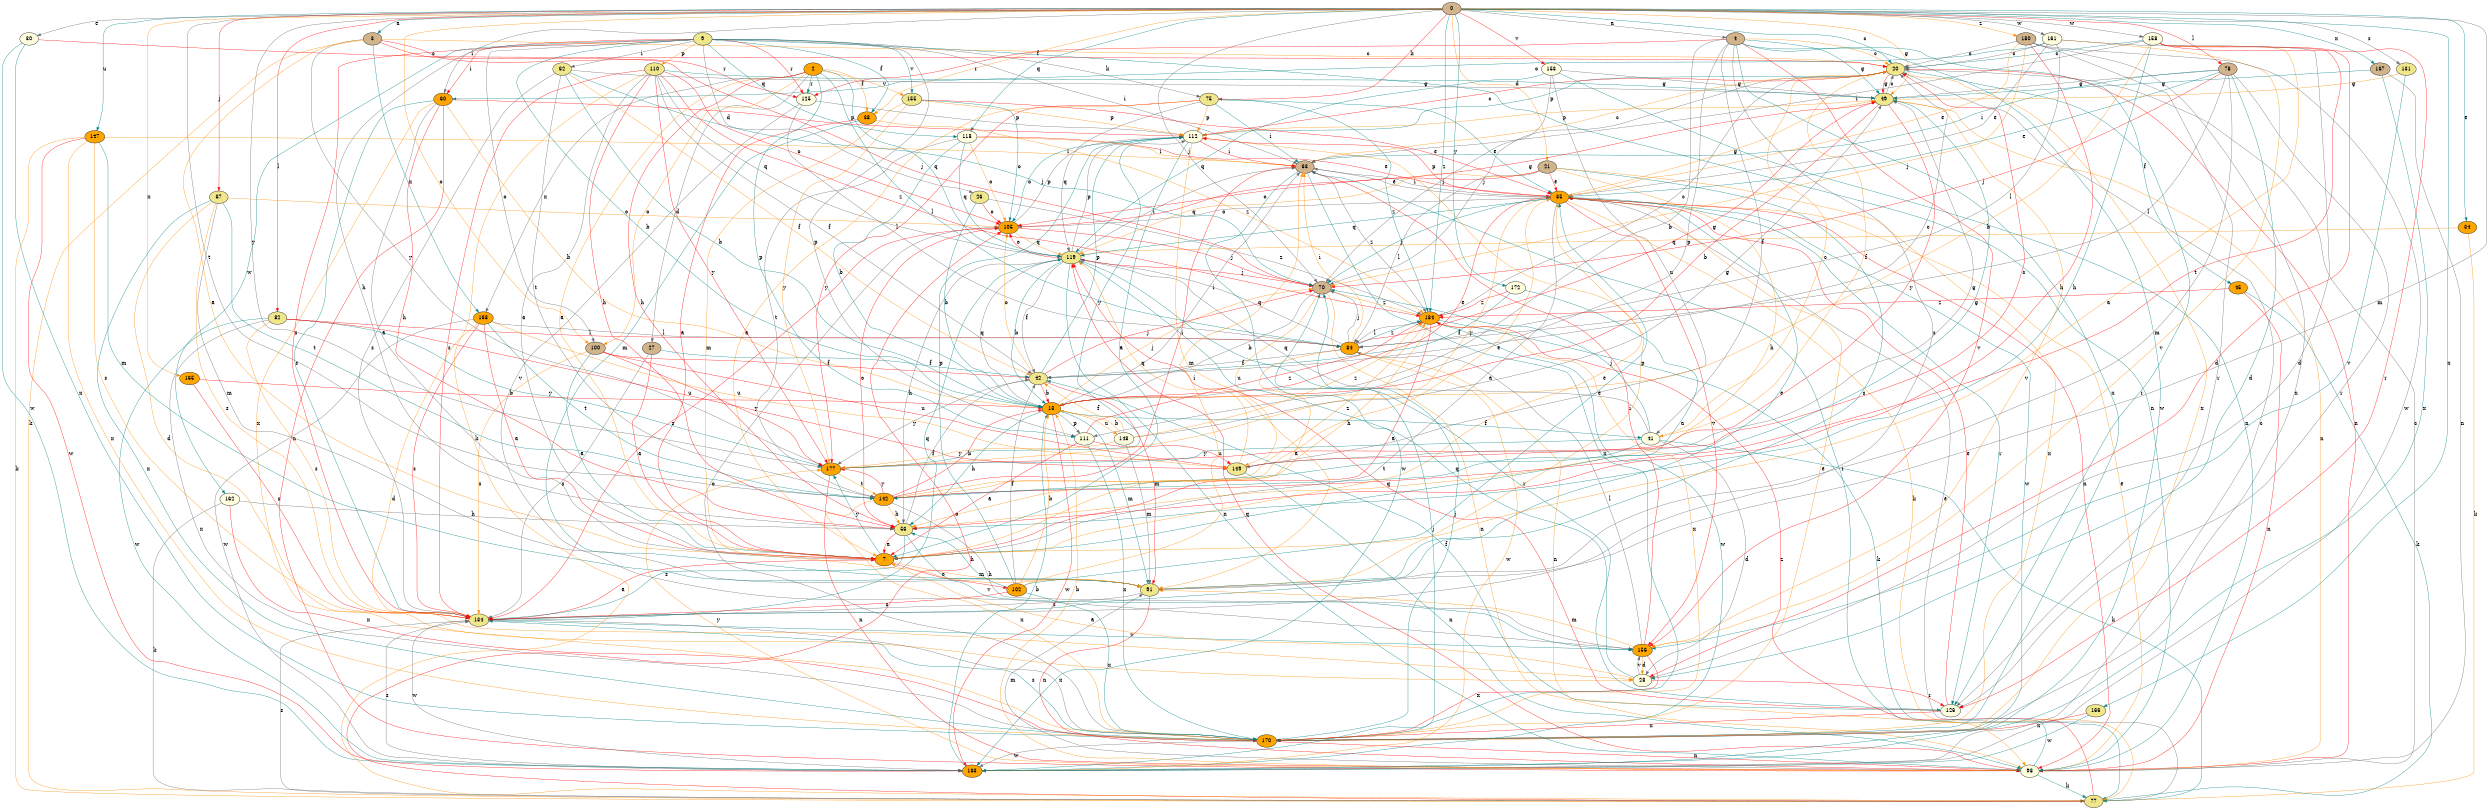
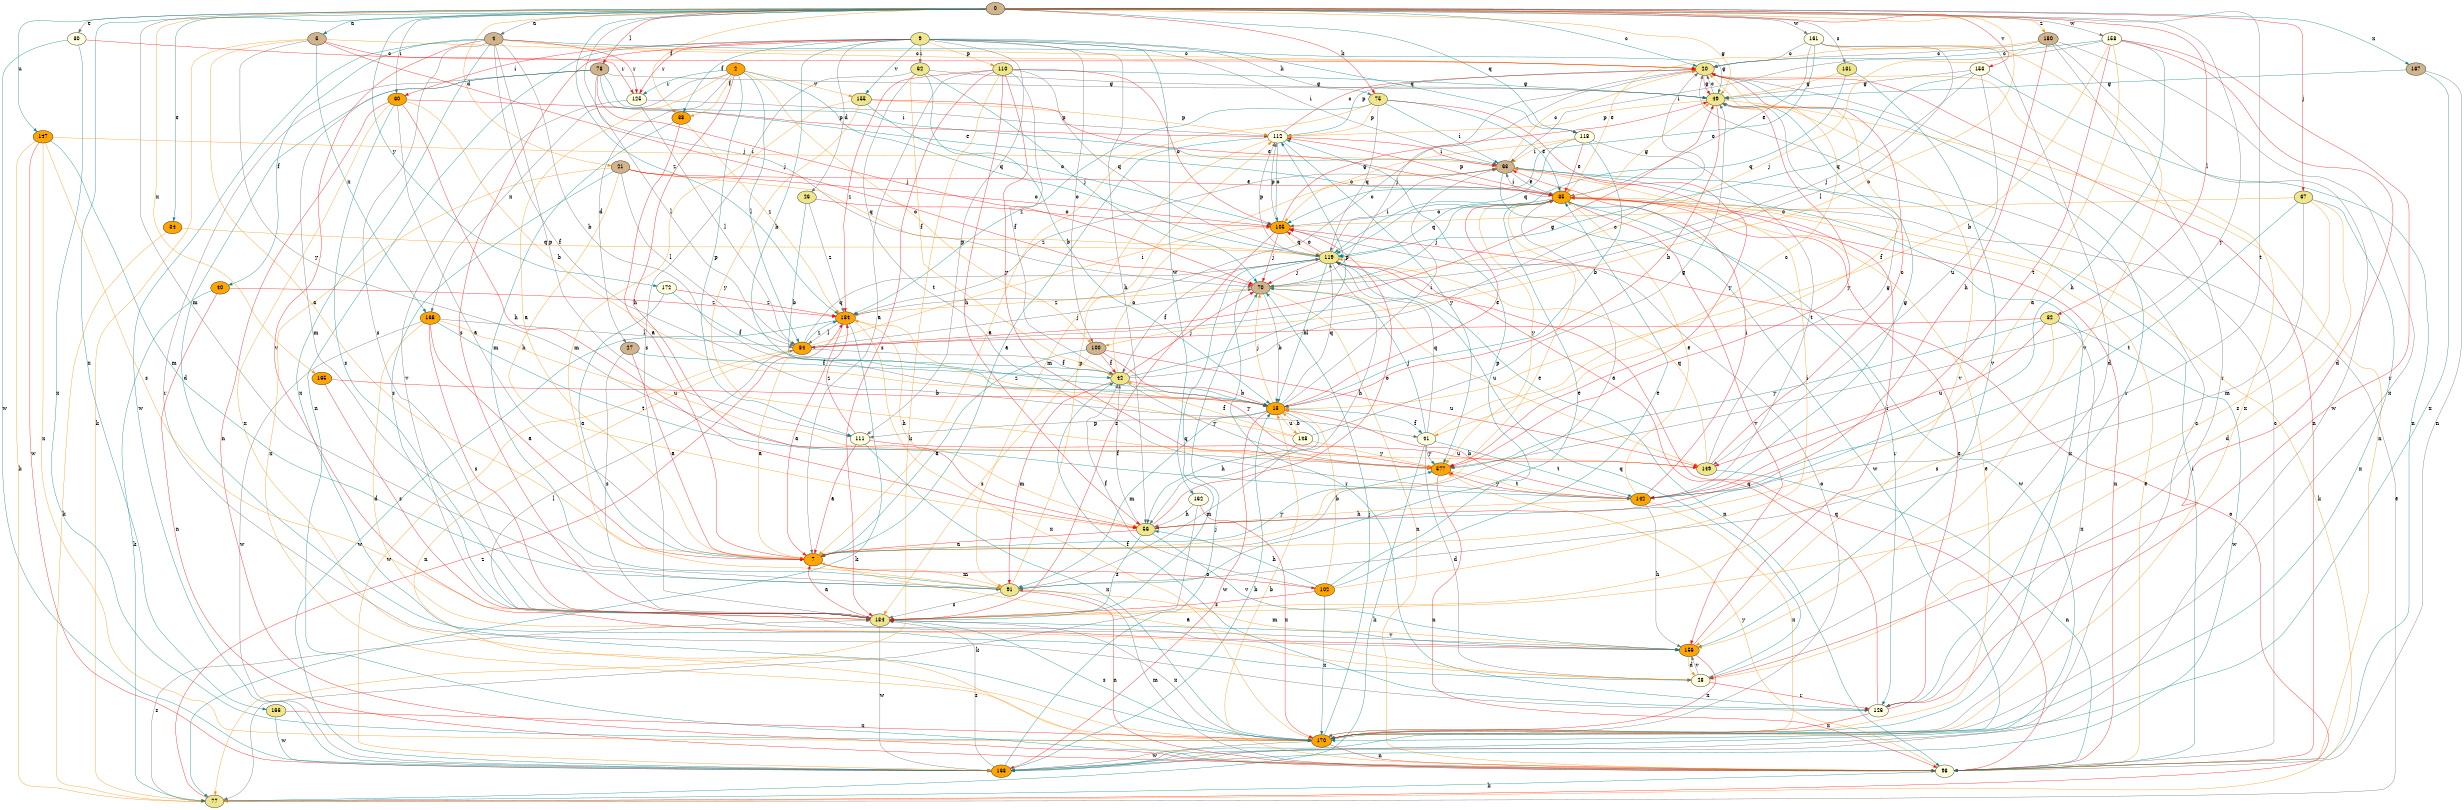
(1290, 70) -> (1565, 147)
none -> (1617, 173)
(2238, 288) -> (220, 288)
(831, 469) -> (1441, 469)
(1257, 470) -> none
